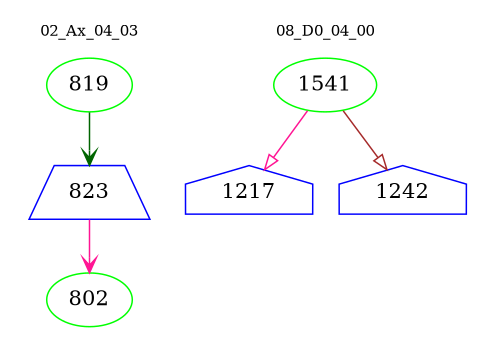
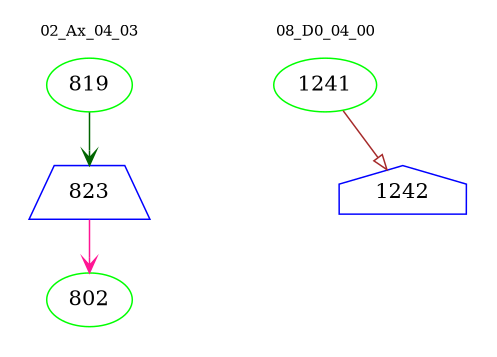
(325, 85) -> (325, 85)
(249, 192) -> none
